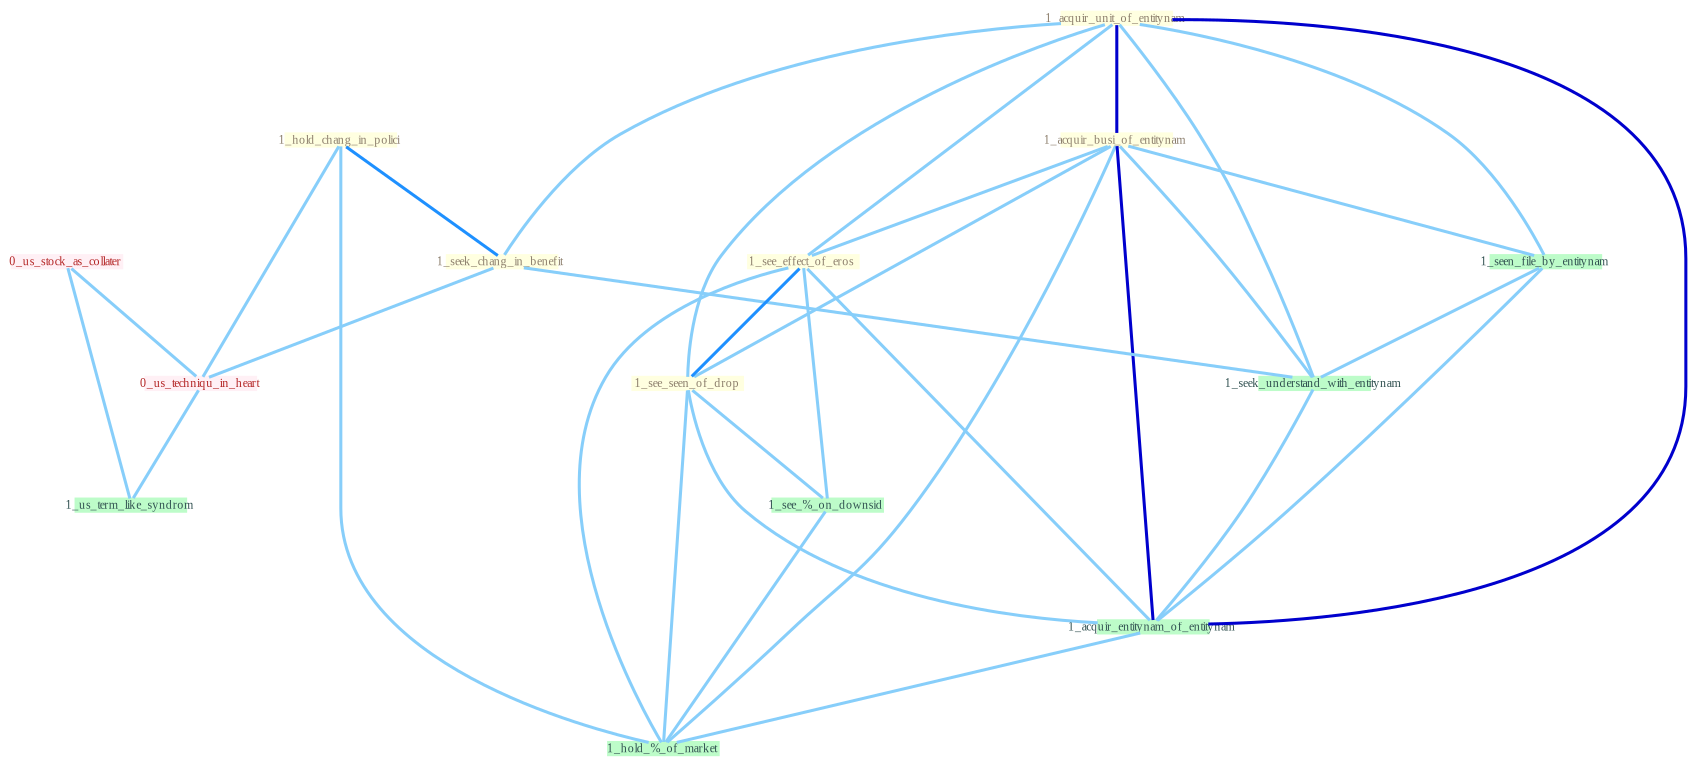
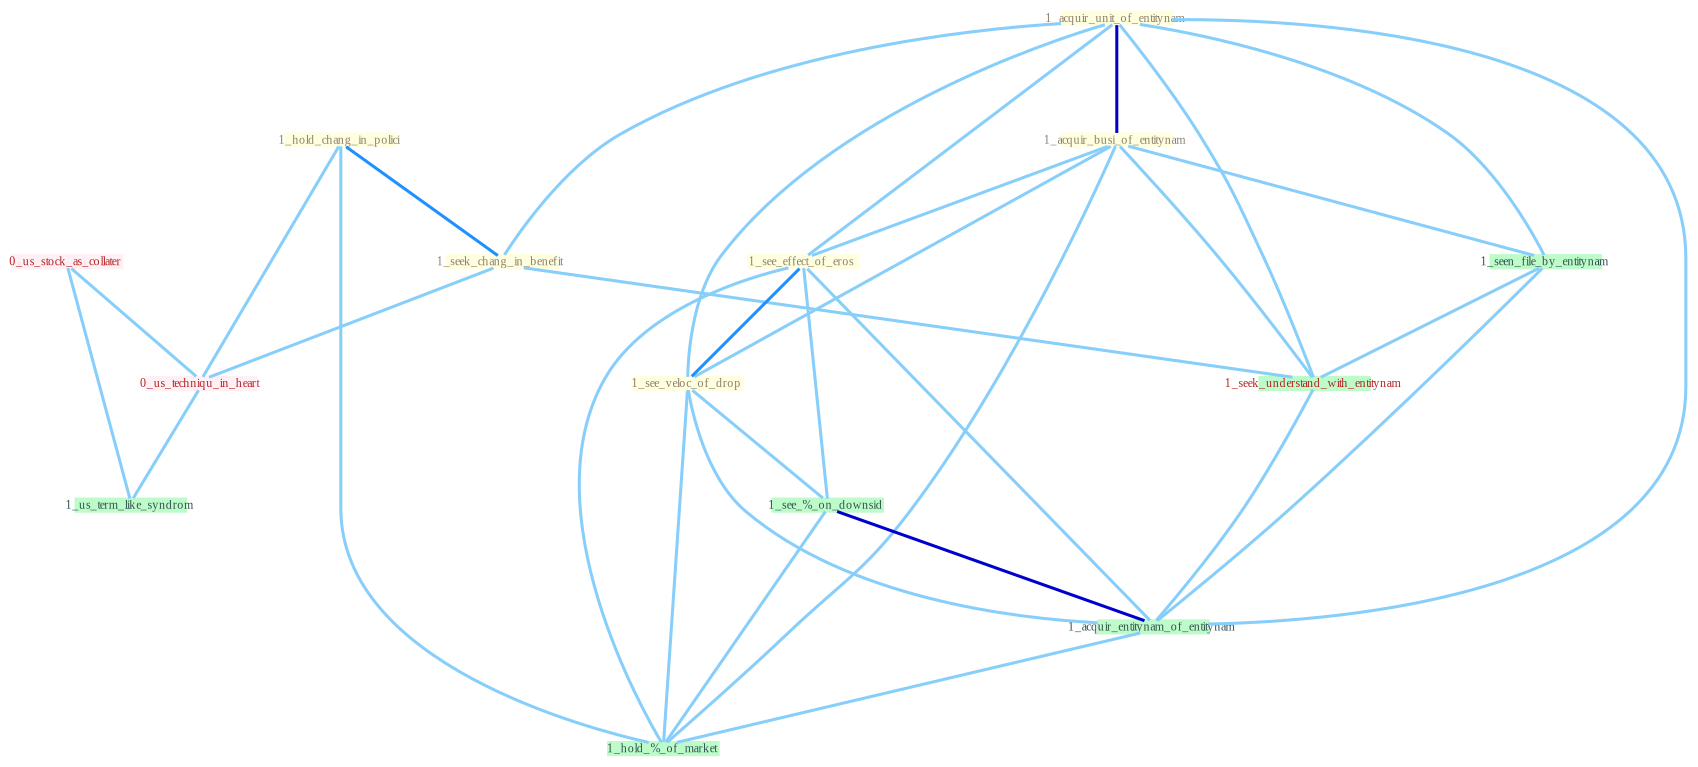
(1686, 304) -> (1686, 304)
(688, 383) -> (688, 383)
(1135, 383) -> (991, 566)
(1315, 383) -> (1315, 383)
